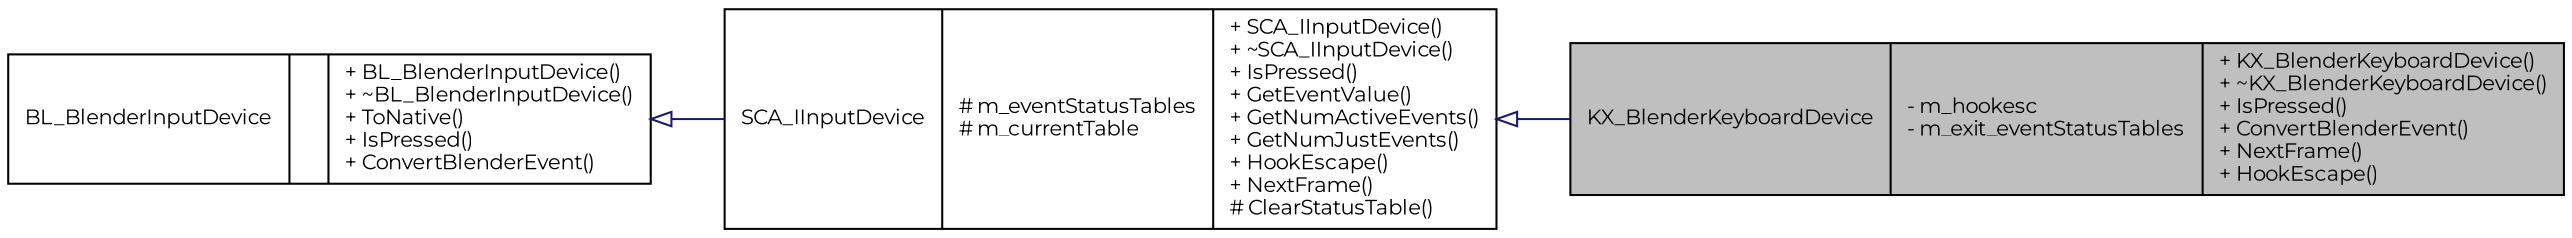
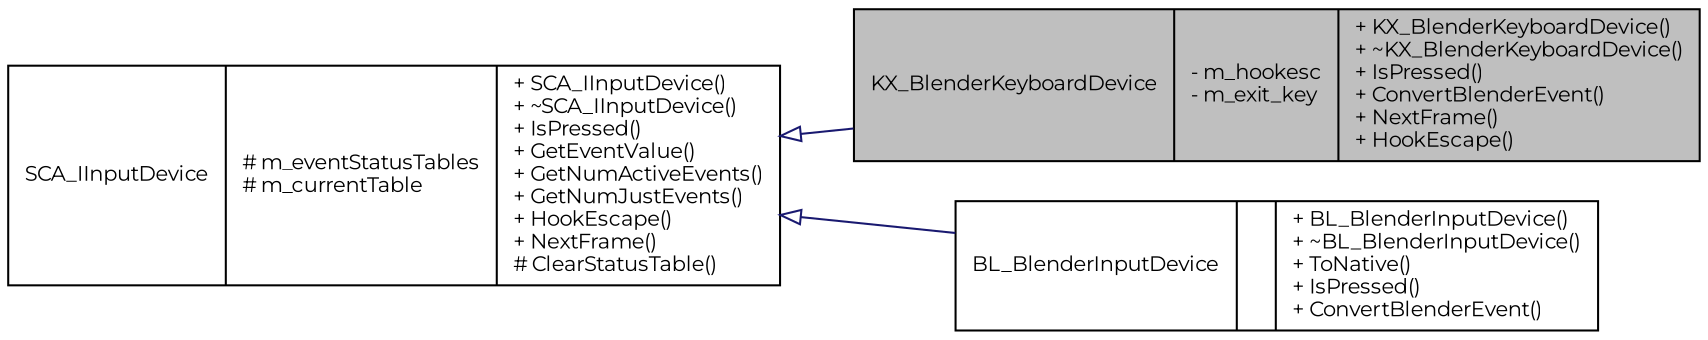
(698, 119) -> (878, 225)
(2047, 129) -> (1254, 95)
